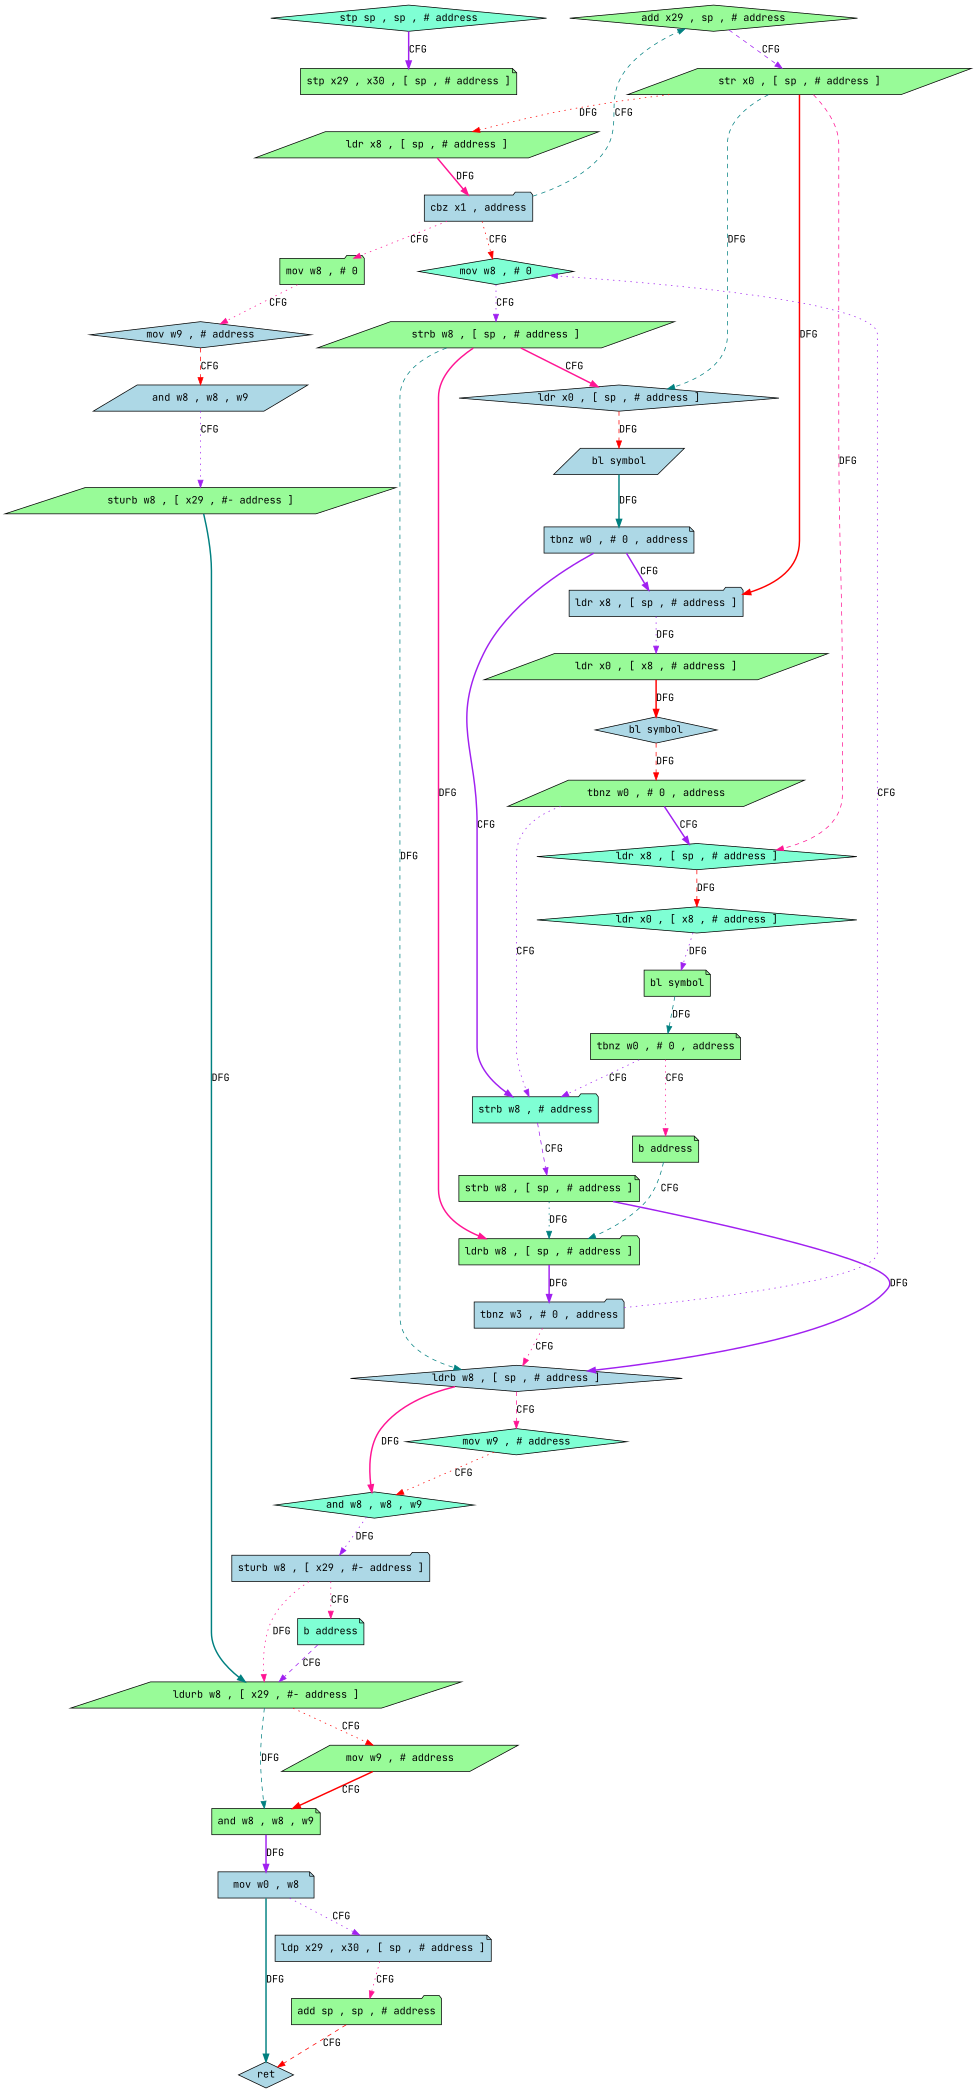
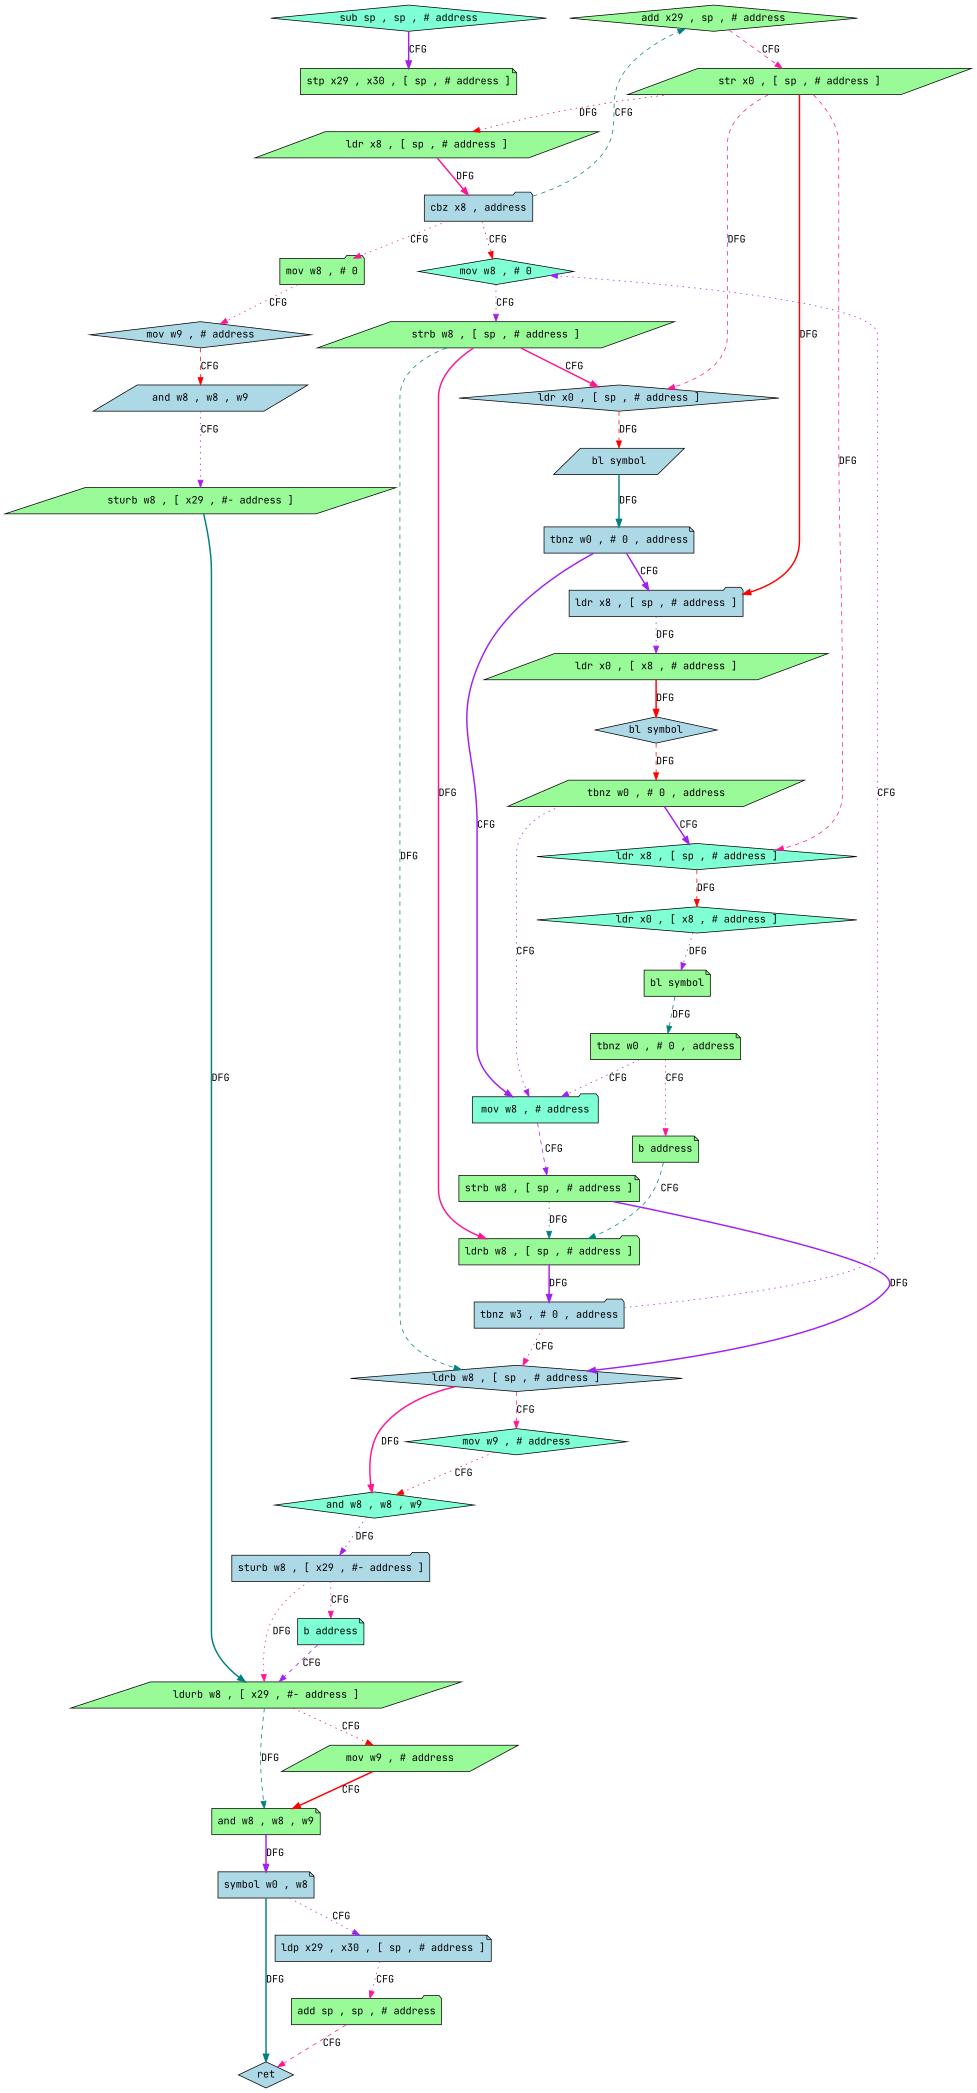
(409, 18) -> (409, 18)
(753, 47) -> (753, 47)
(479, 208) -> (479, 208)
(727, 245) -> (727, 245)
(535, 1110) -> (535, 1110)
(266, 1885) -> (266, 1885)
(315, 2044) -> (315, 2044)
